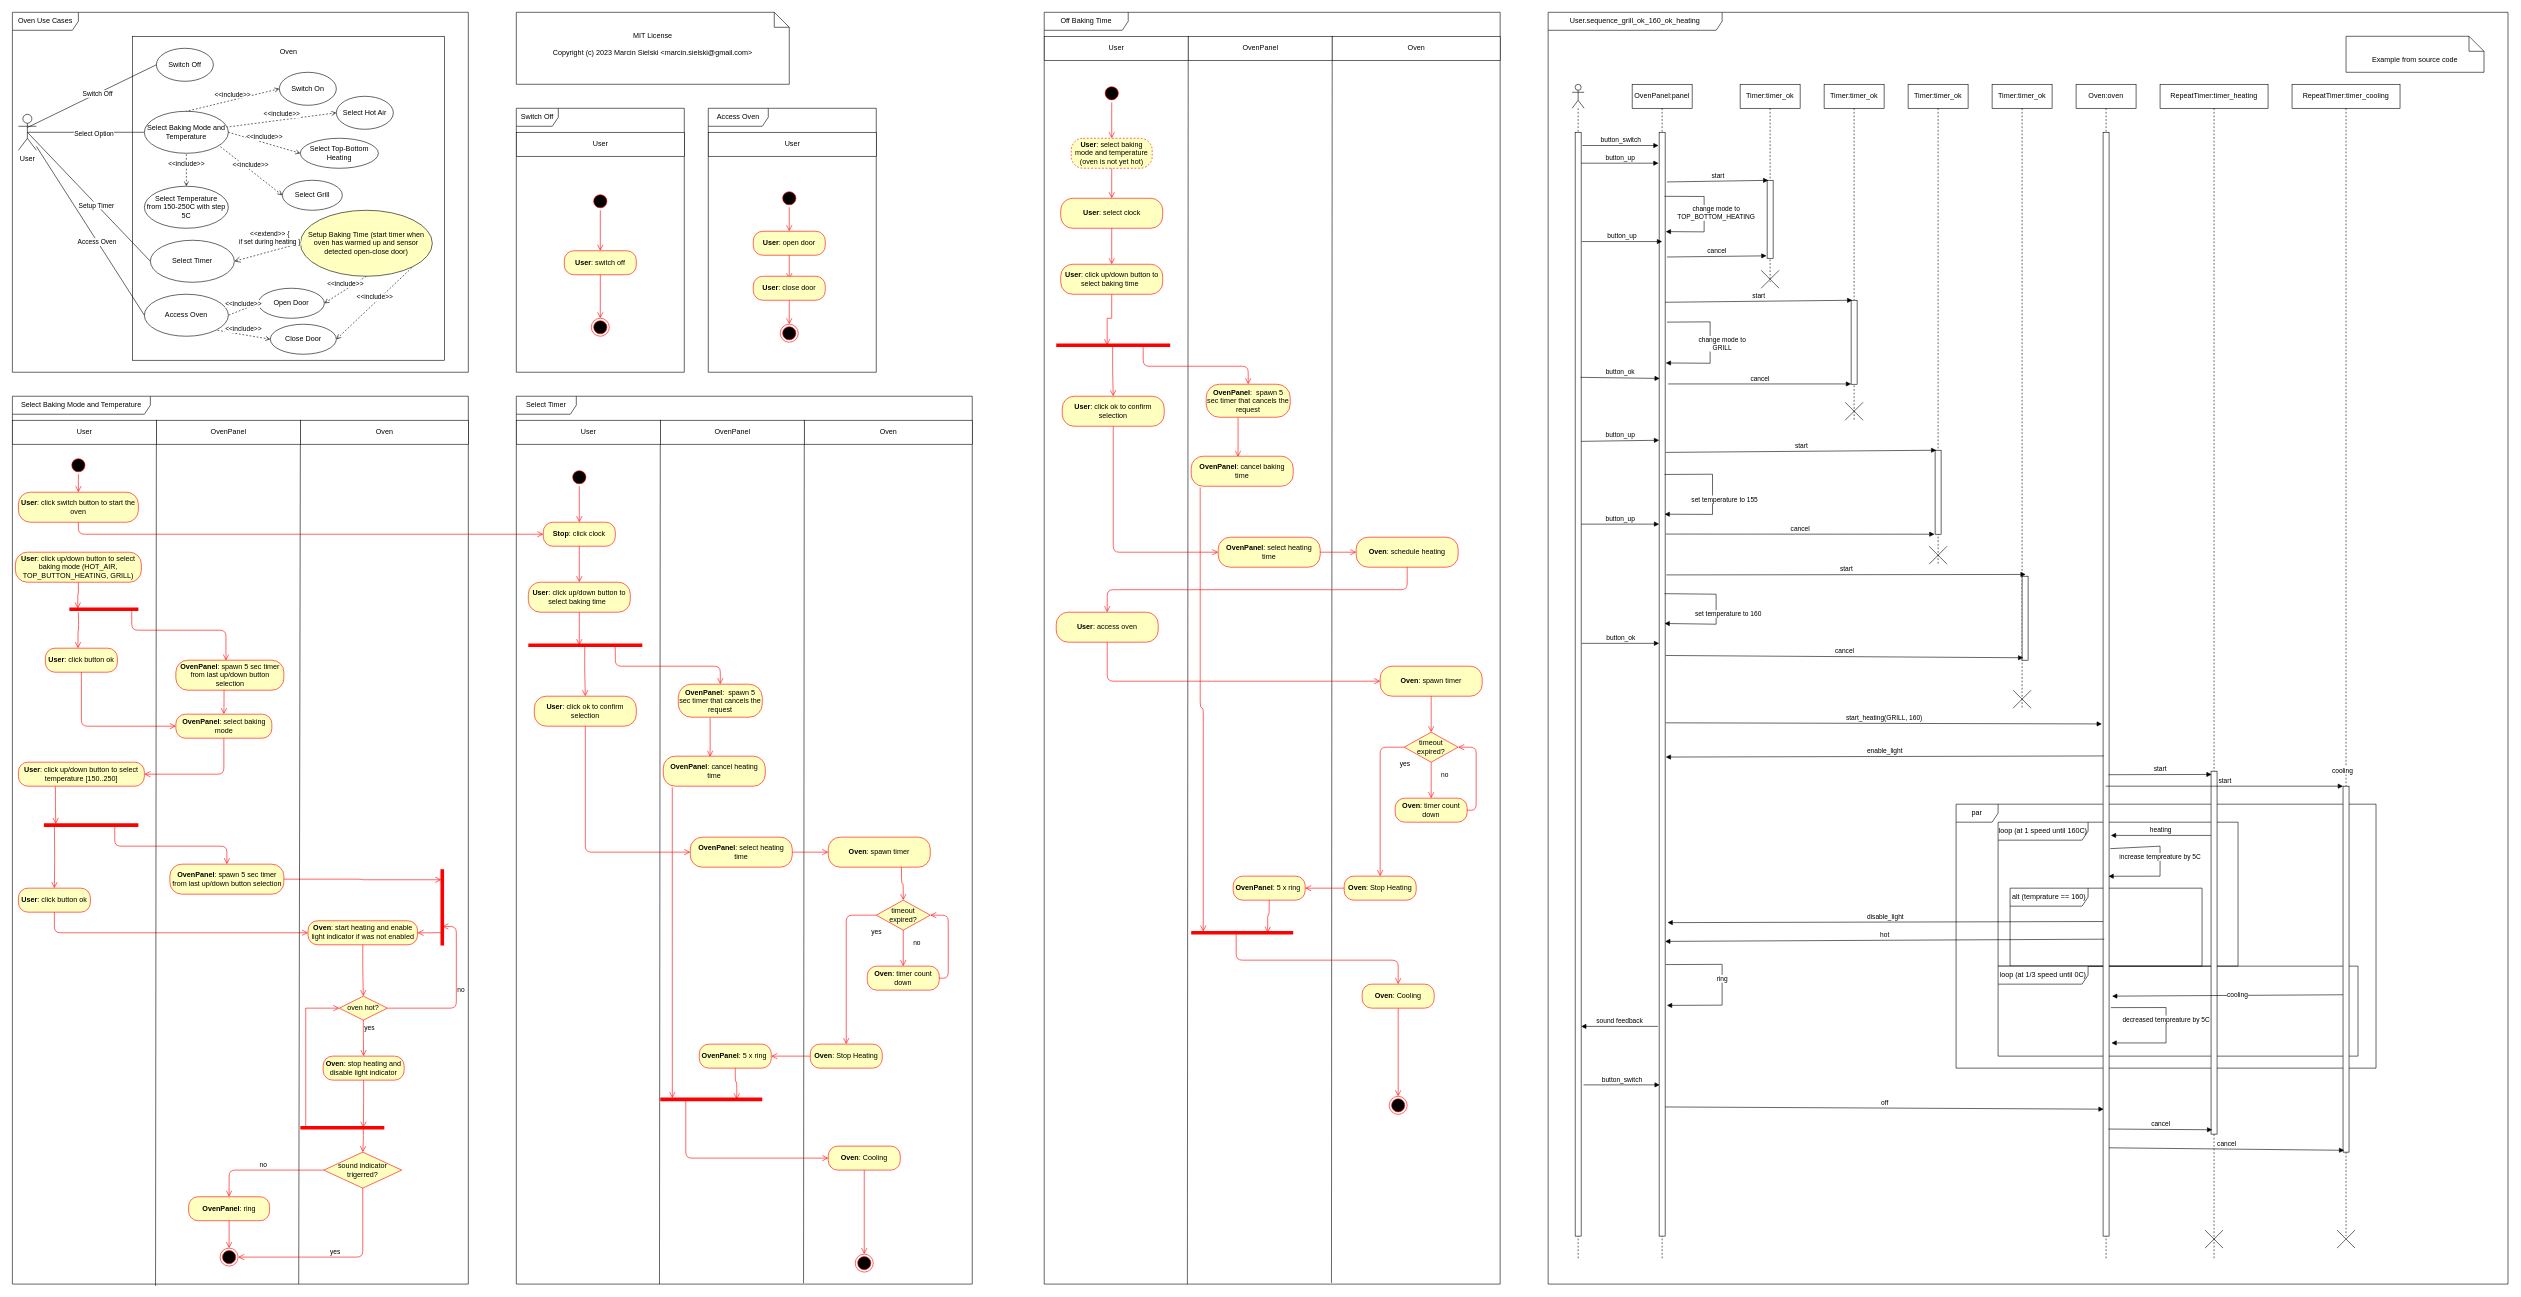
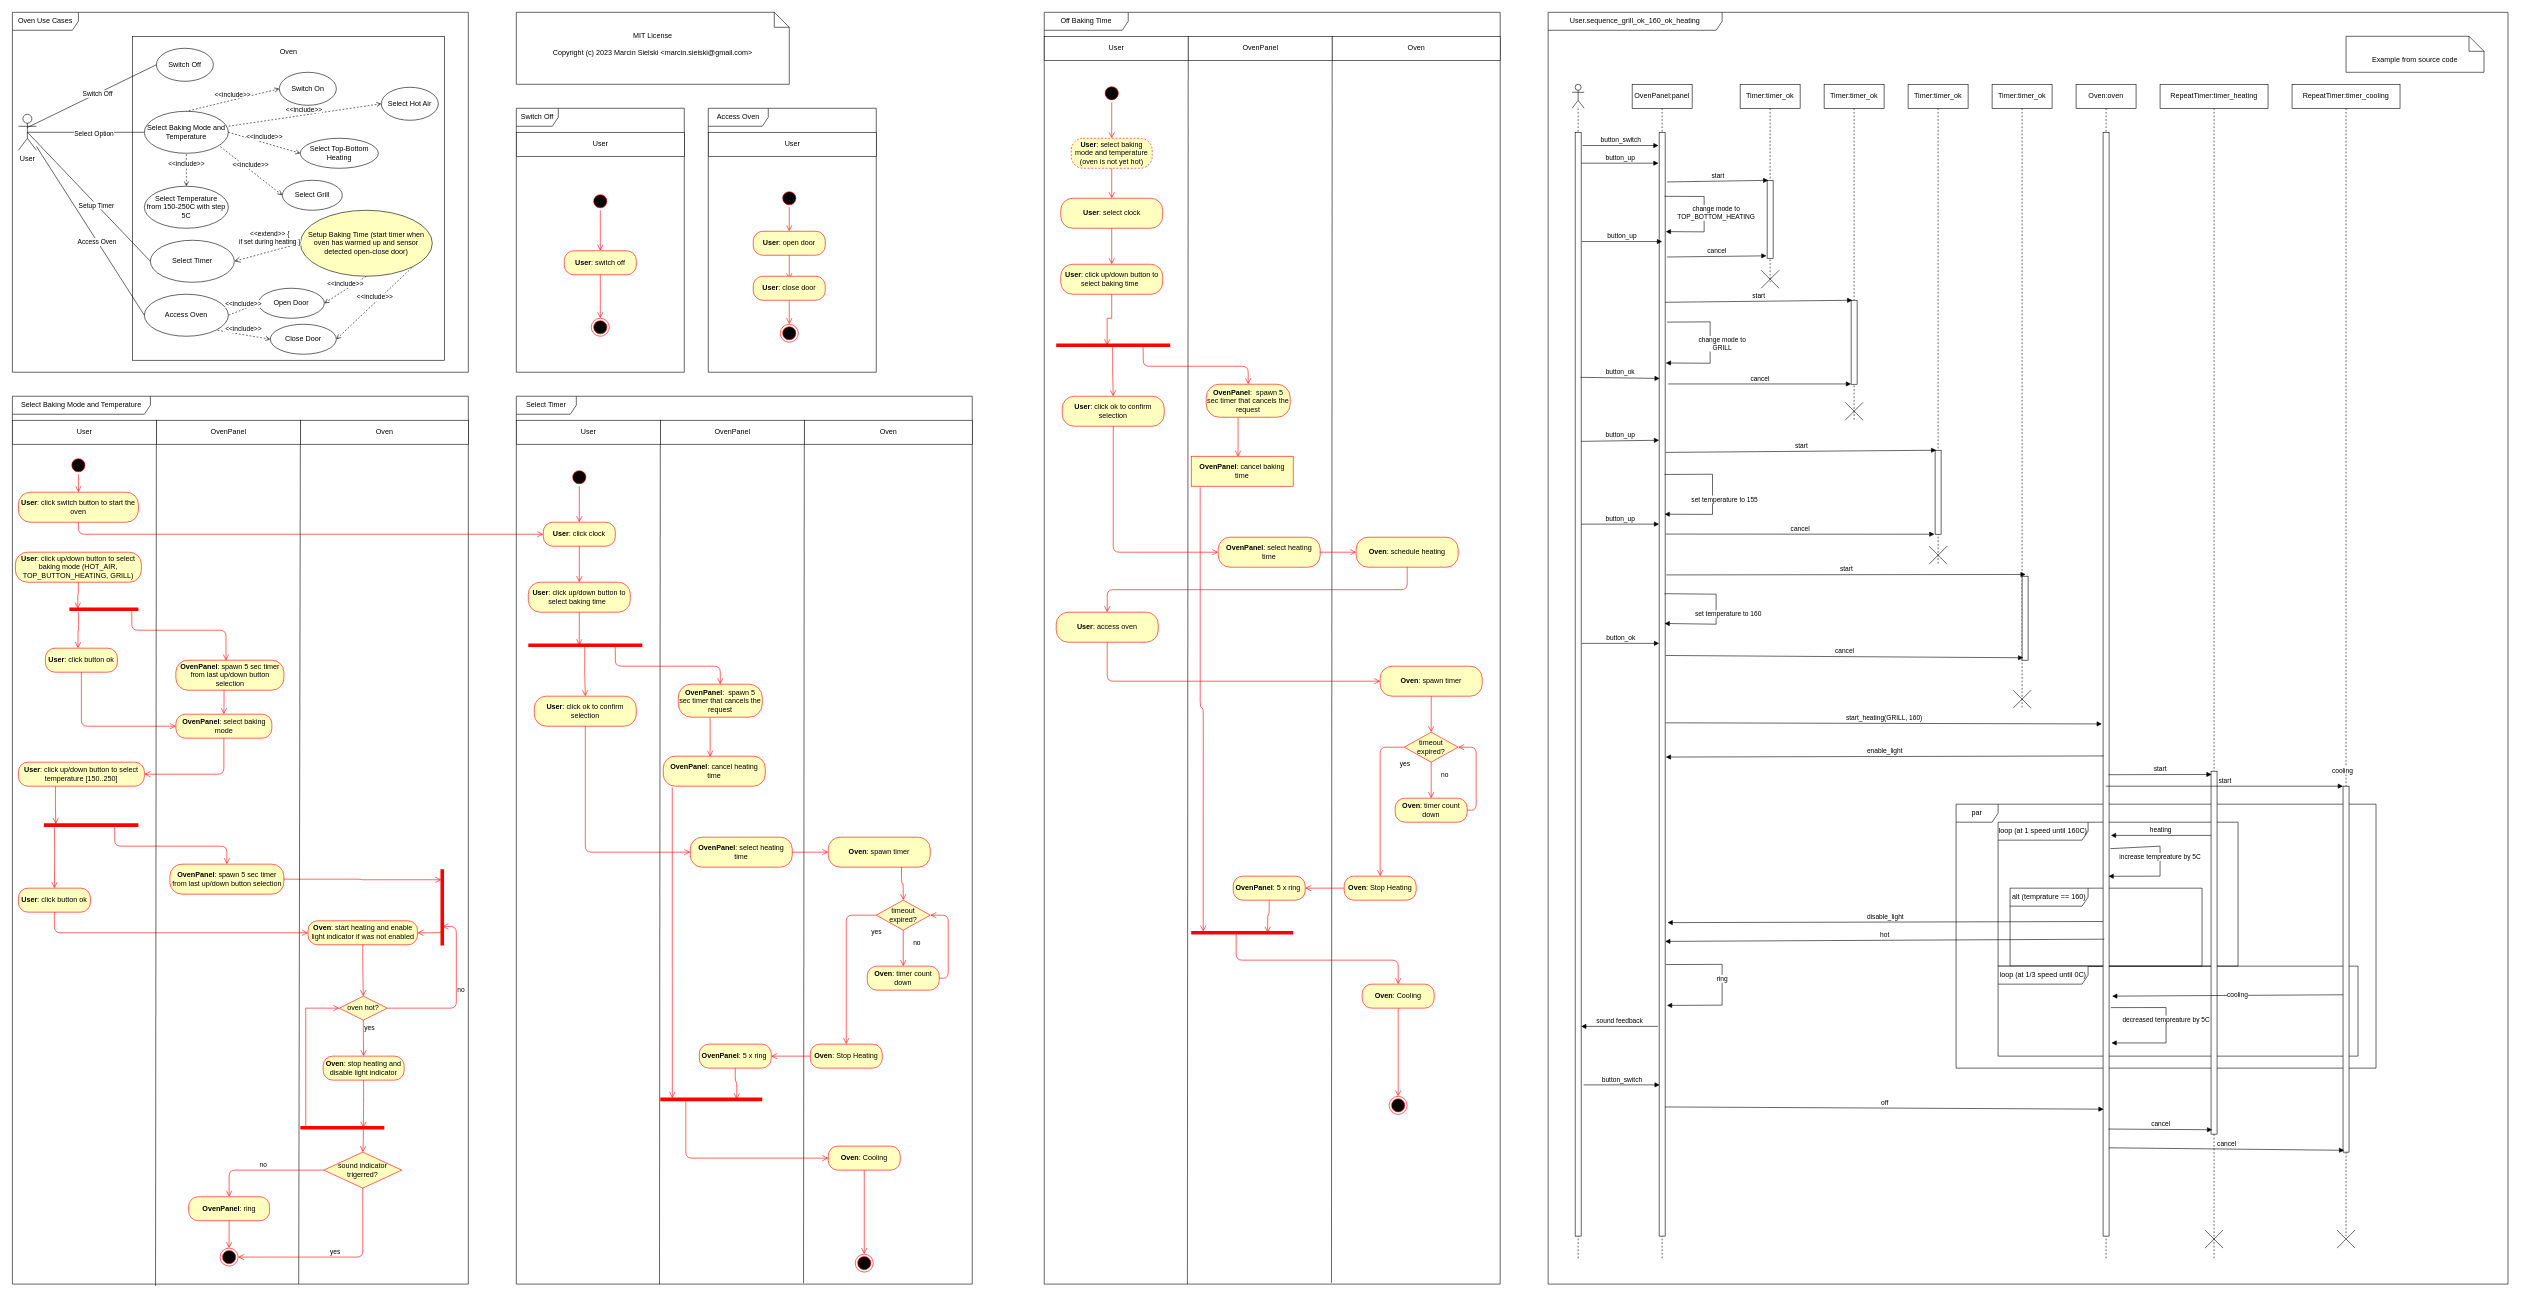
(365, 113) -> (410, 104)
(1242, 471) -> (1242, 471)
(579, 534) -> (579, 534)
